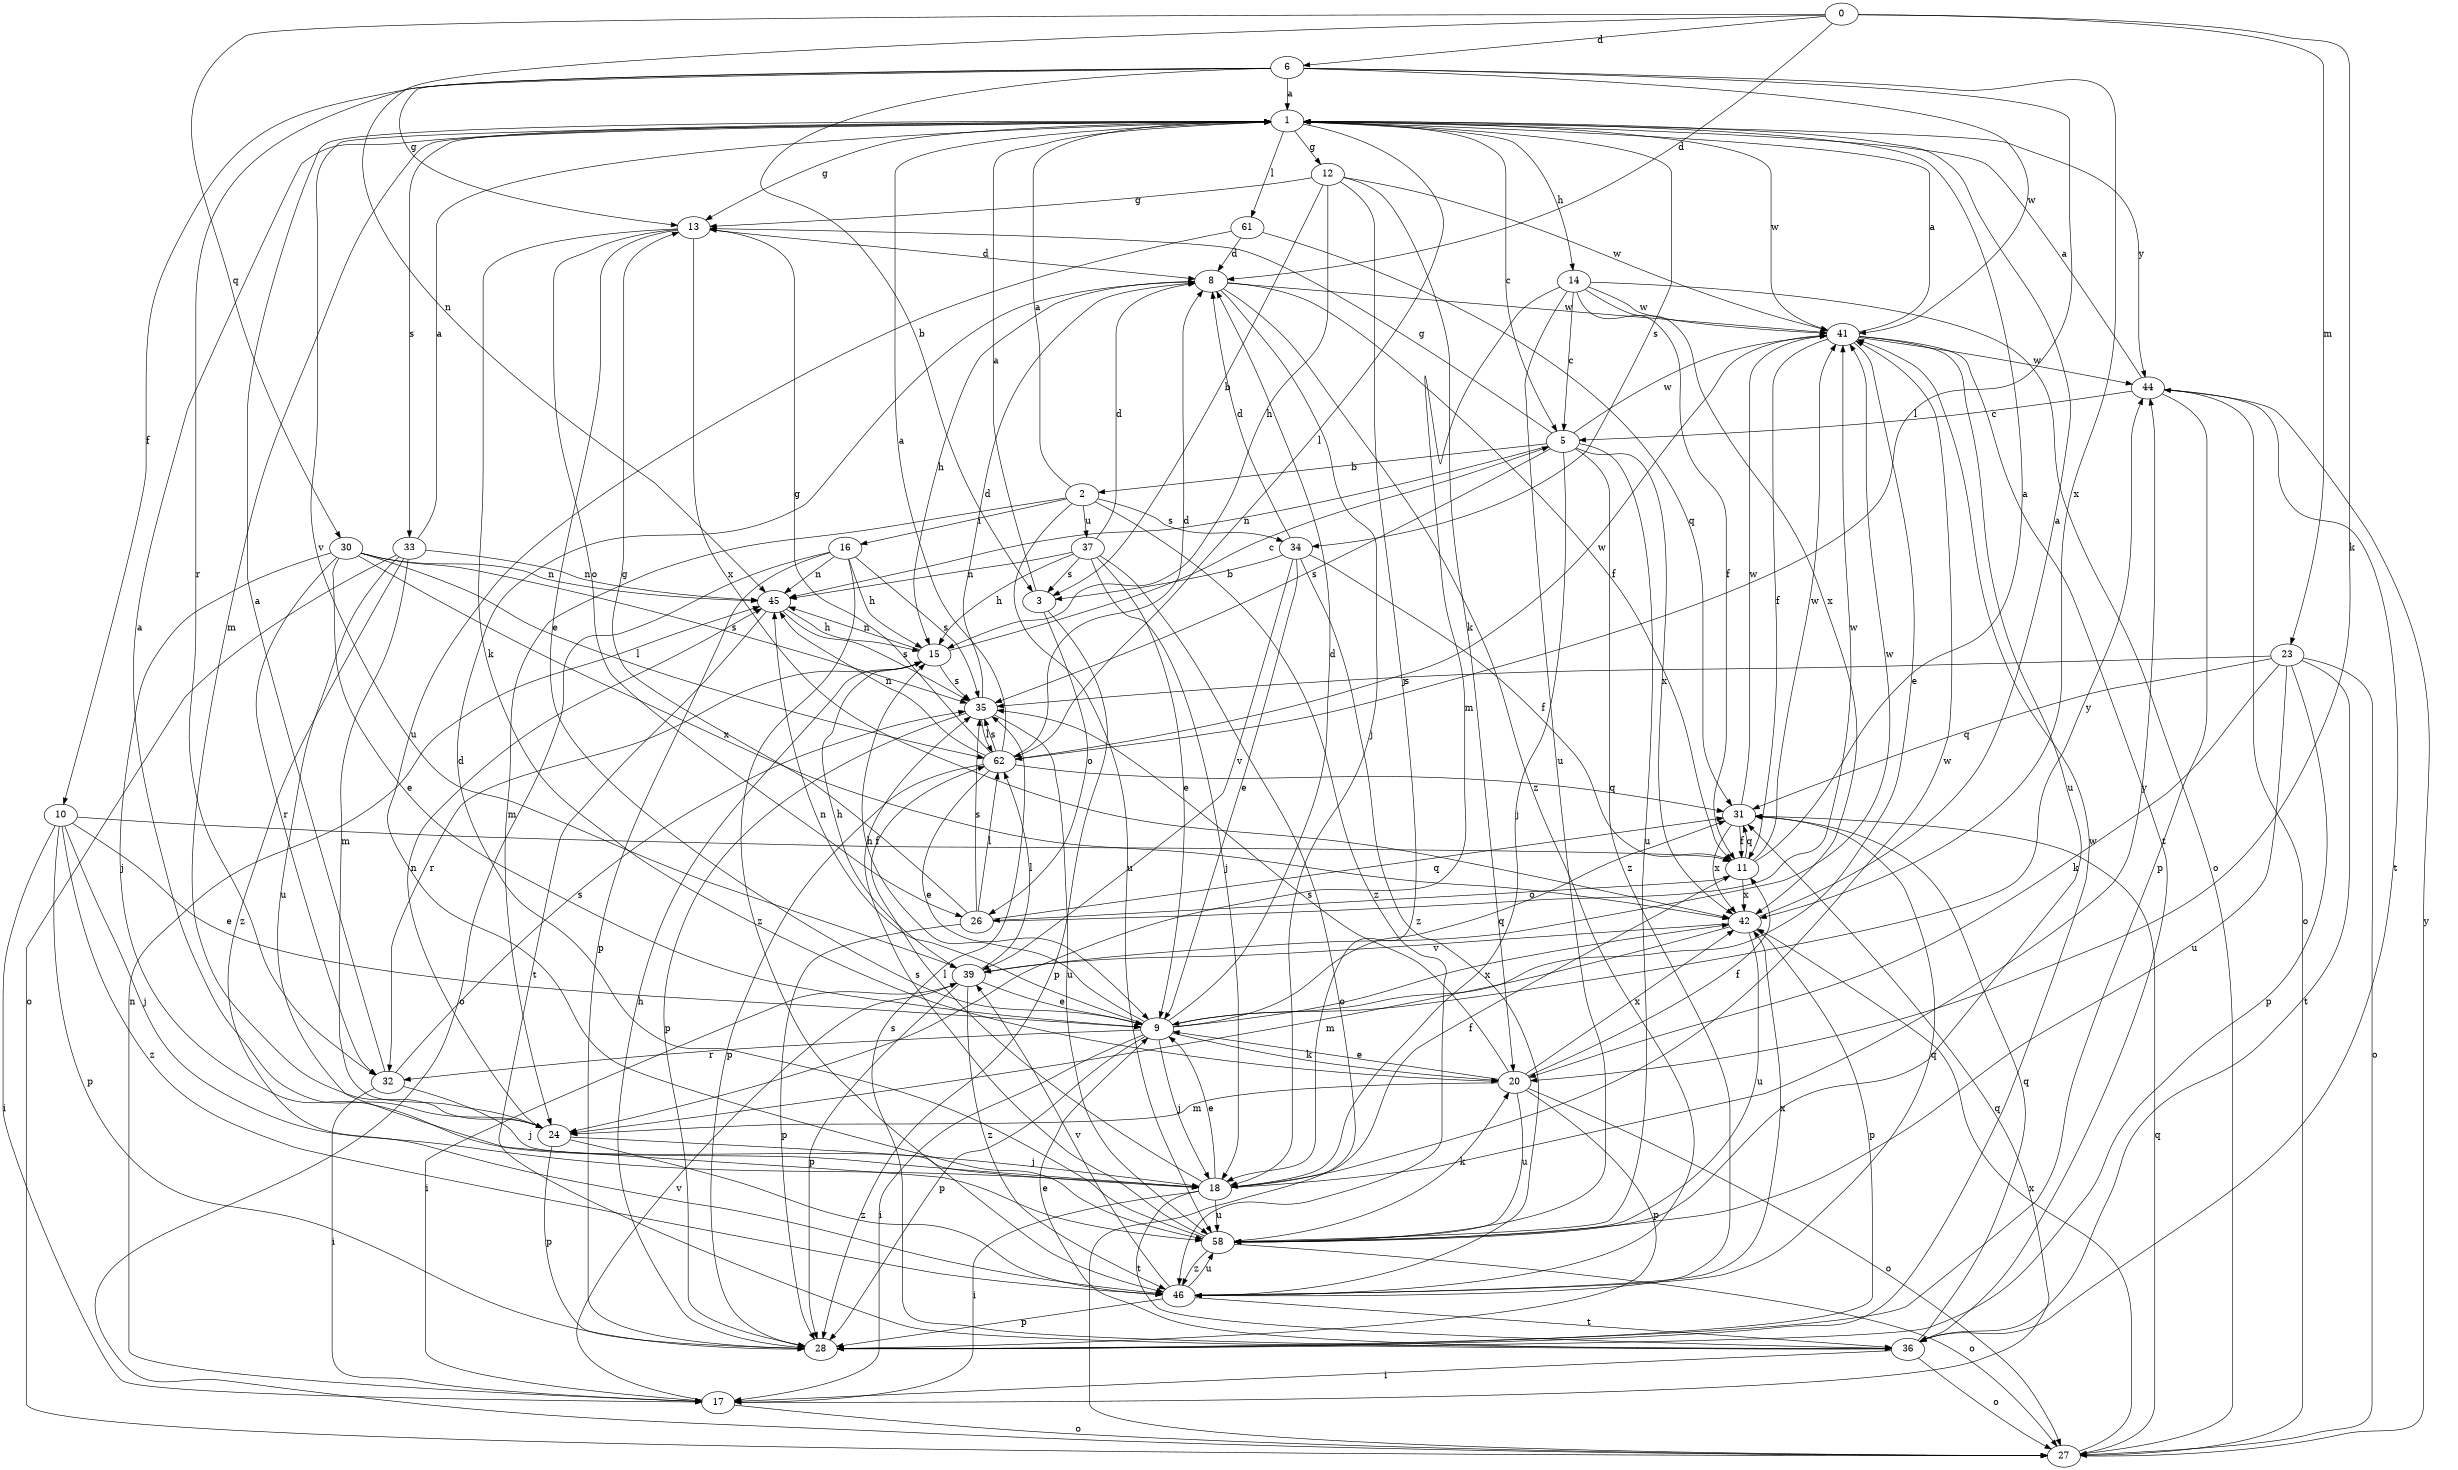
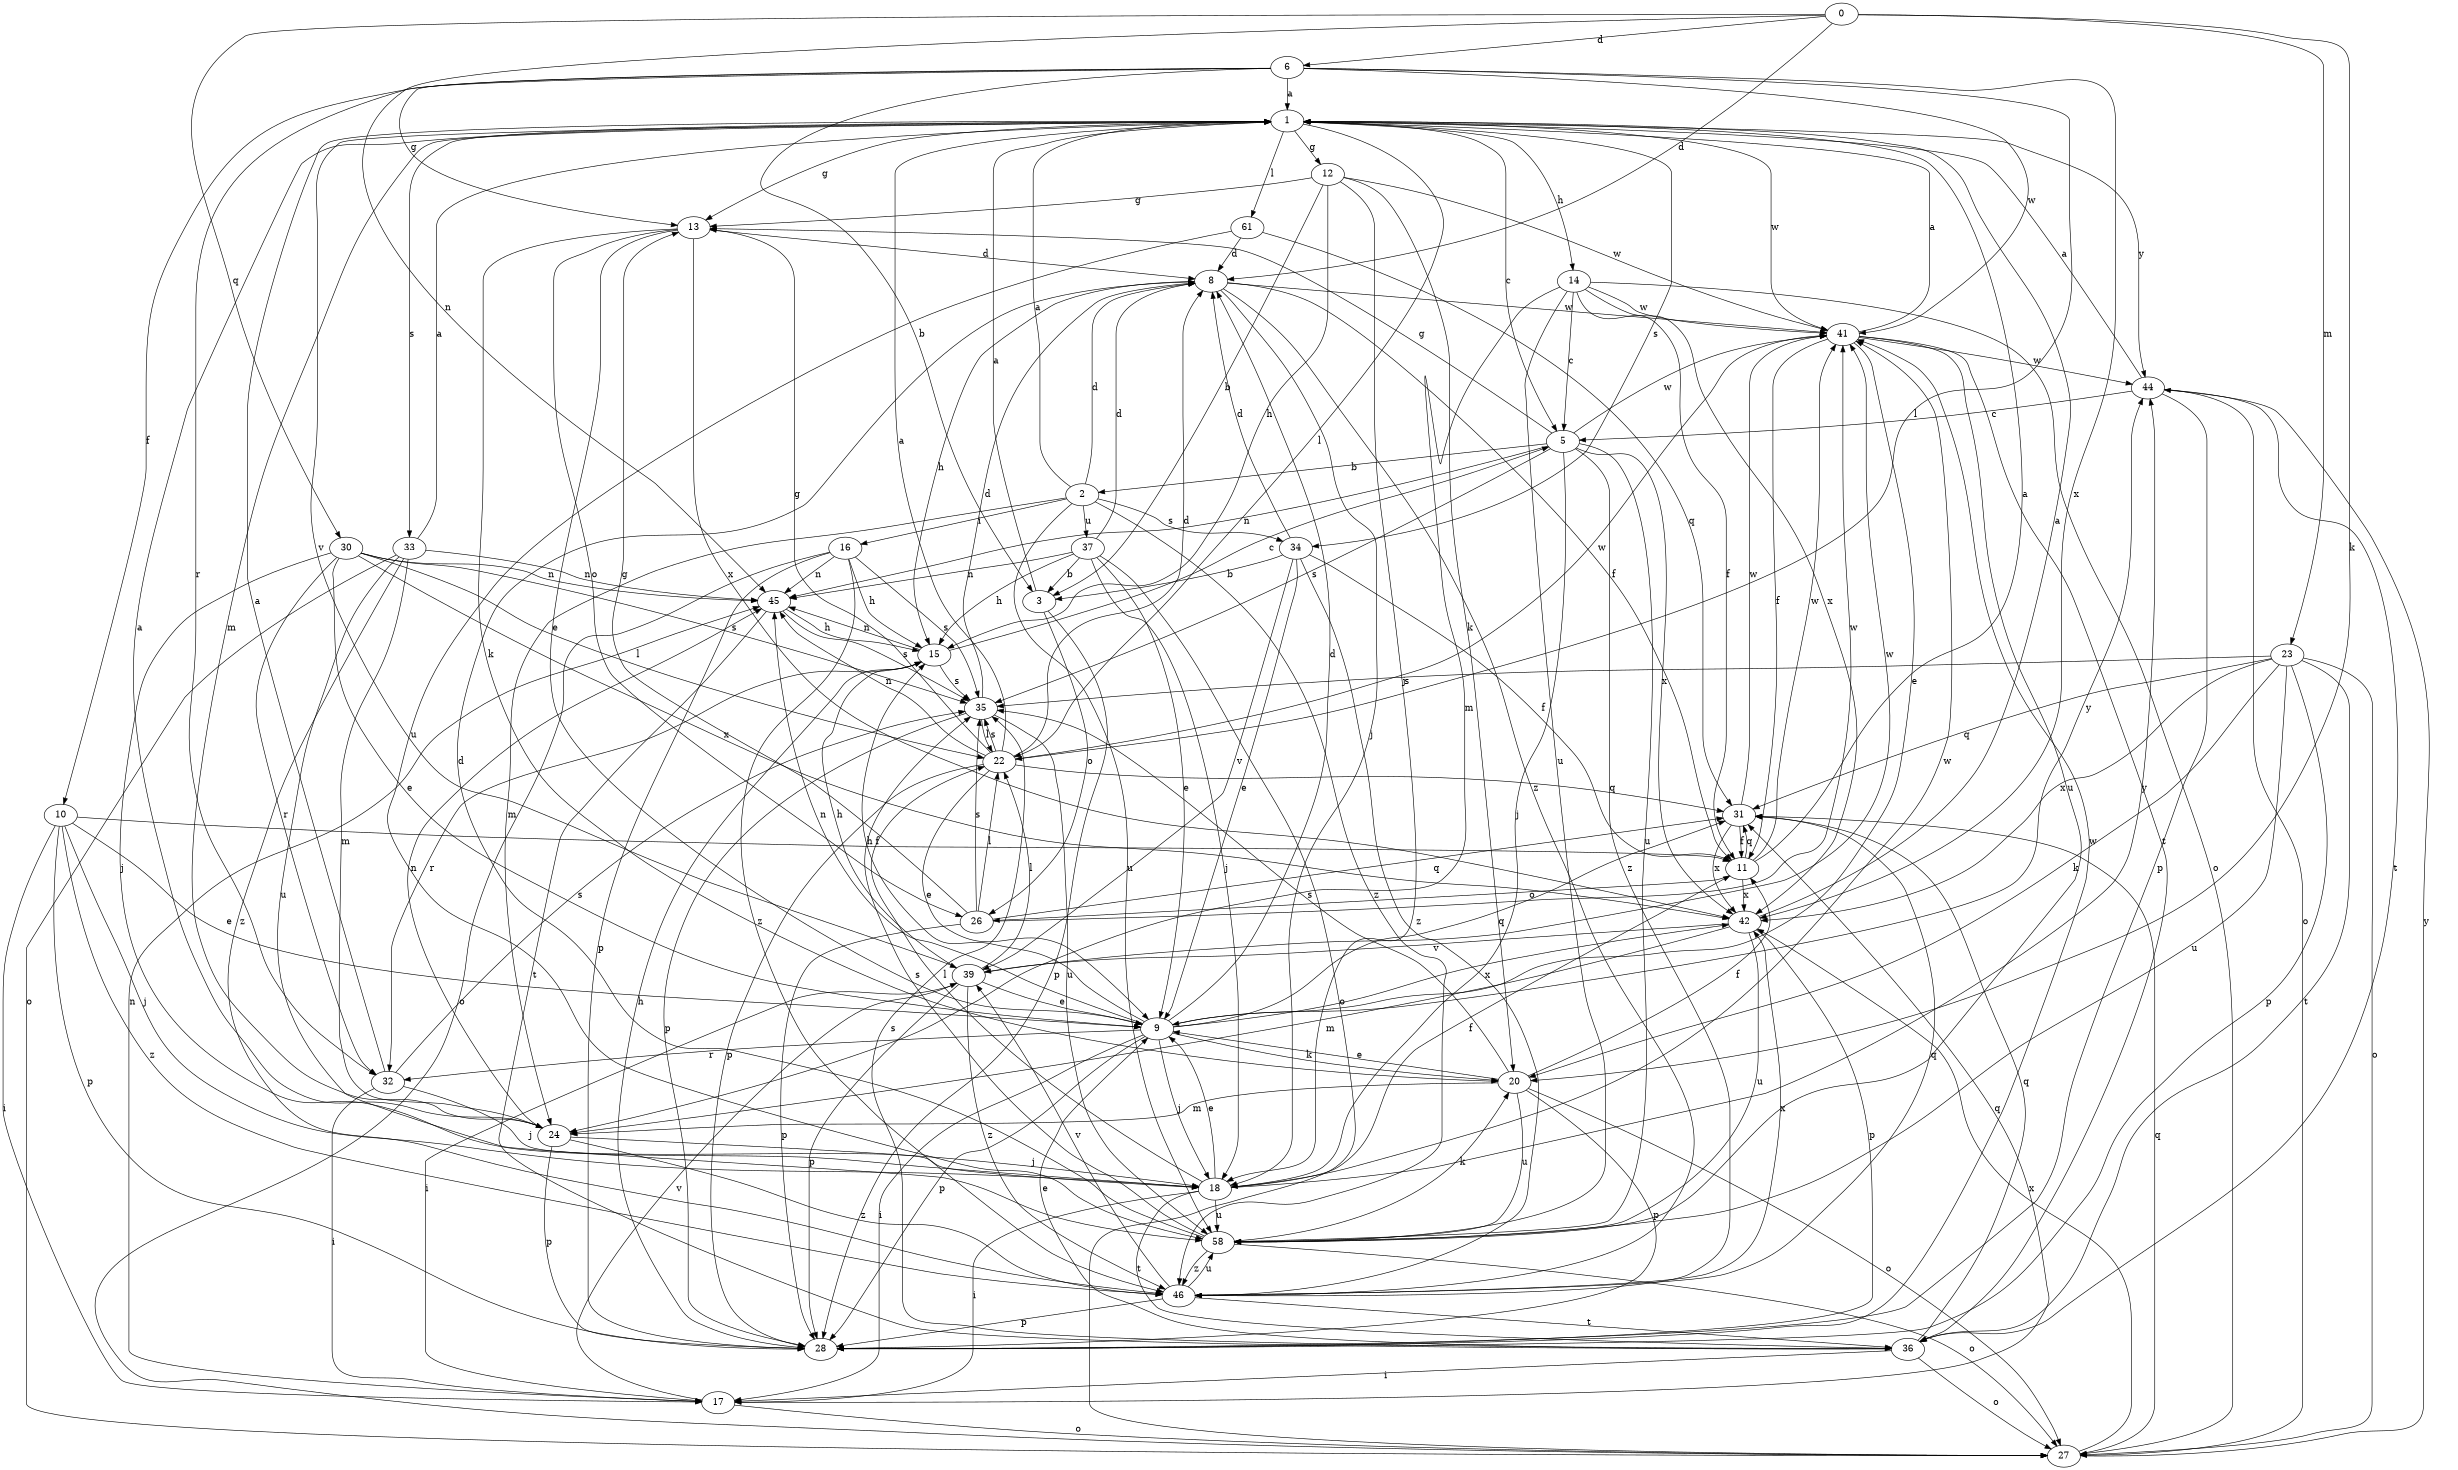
none -> (1092, 349)
(1070, 575) -> (1070, 575)
(999, 762) -> (999, 762)
(1622, 1007) -> (2031, 814)
